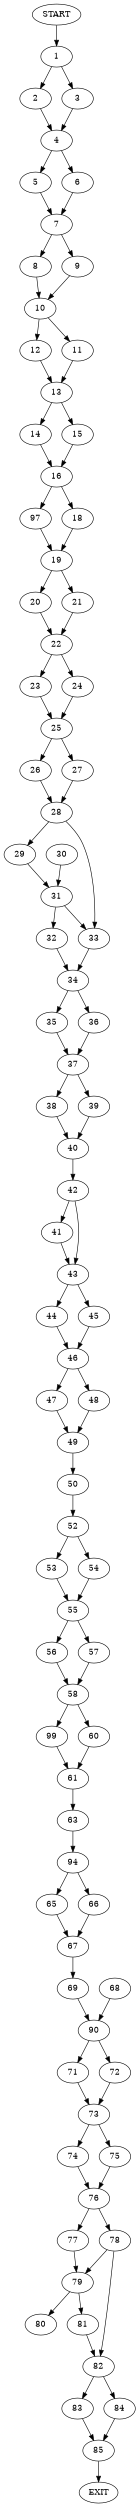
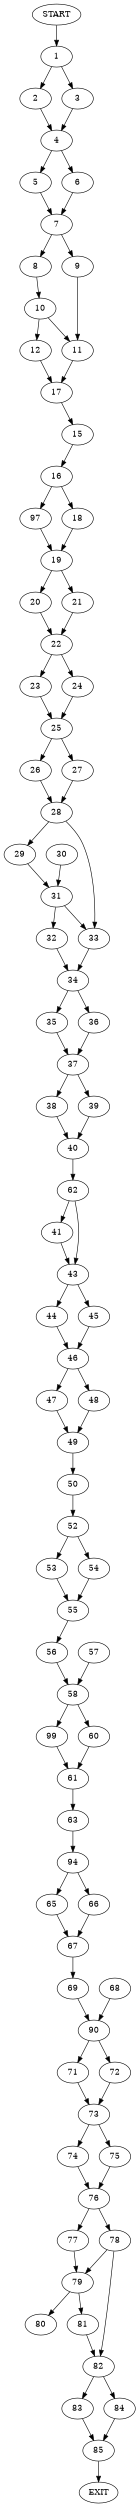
(61, 285) -> (78, 306)
(57, 393) -> (57, 393)
(36, 435) -> none
(73, 1191) -> (73, 1191)
(82, 1629) -> none
